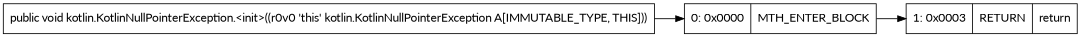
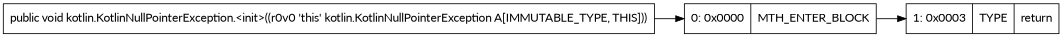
(1002, 18) -> (993, 18)
